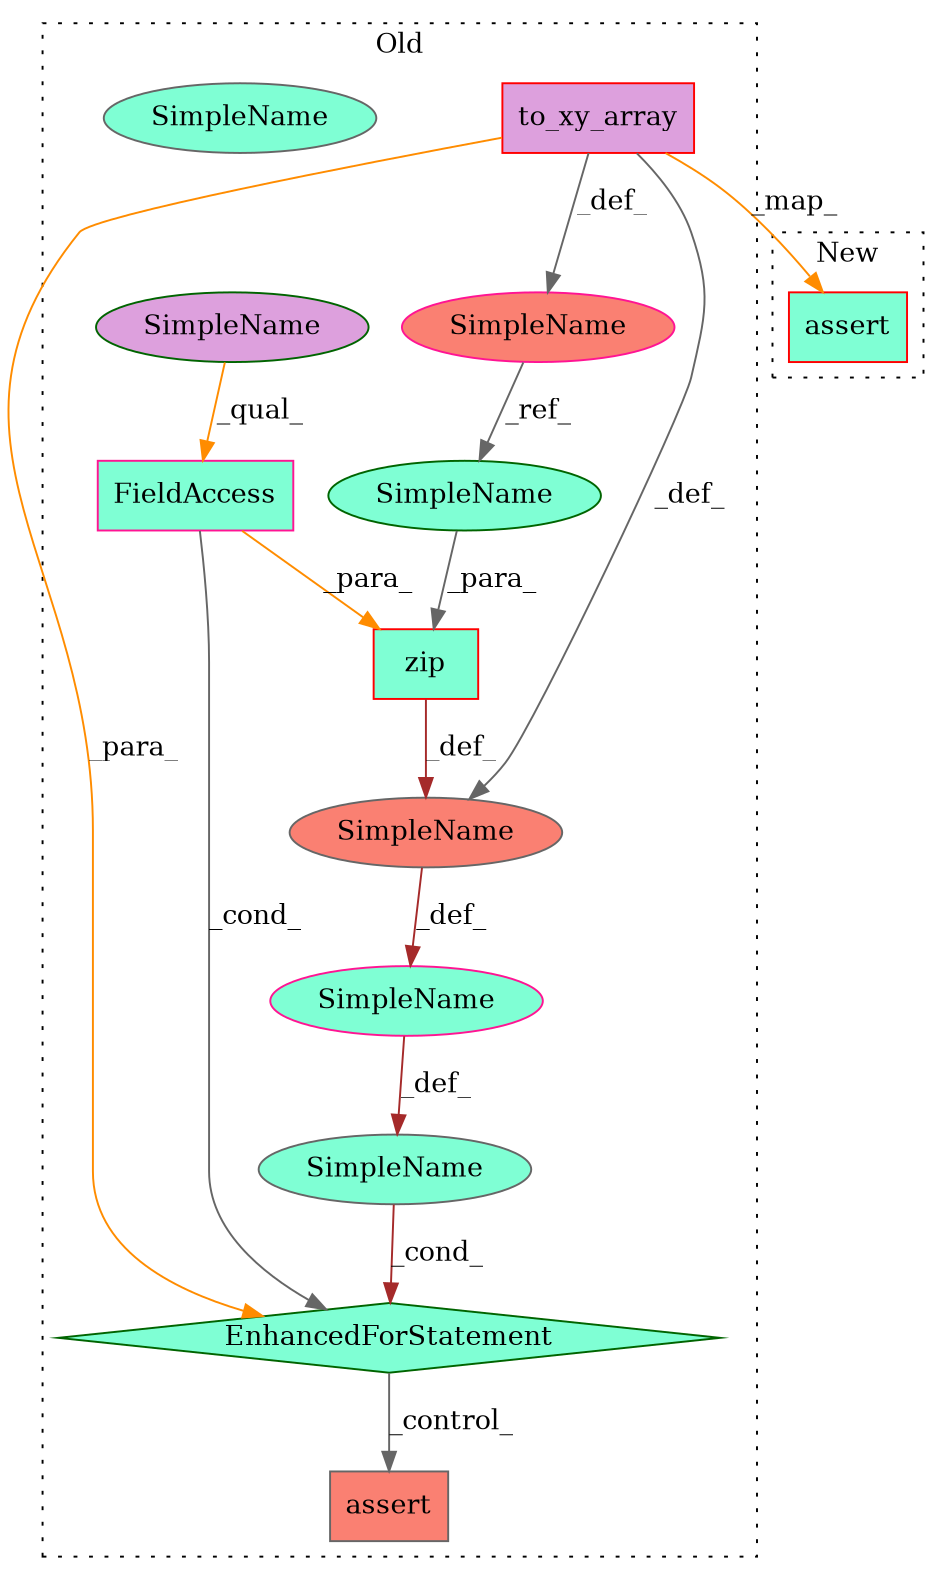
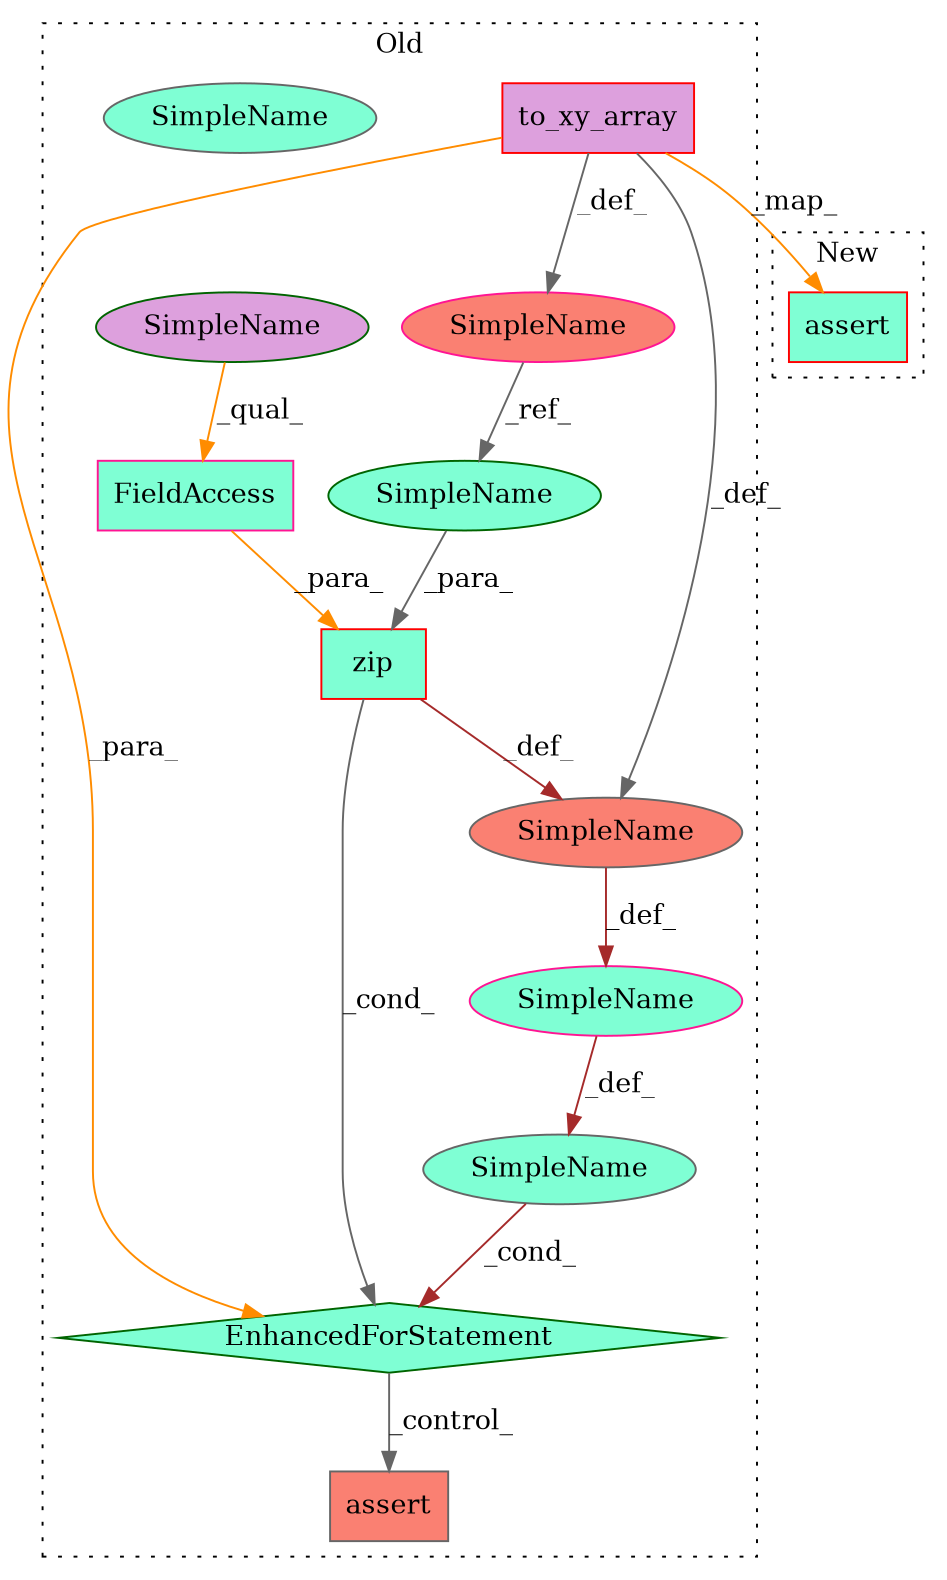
(209, 936) -> (343, 993)
